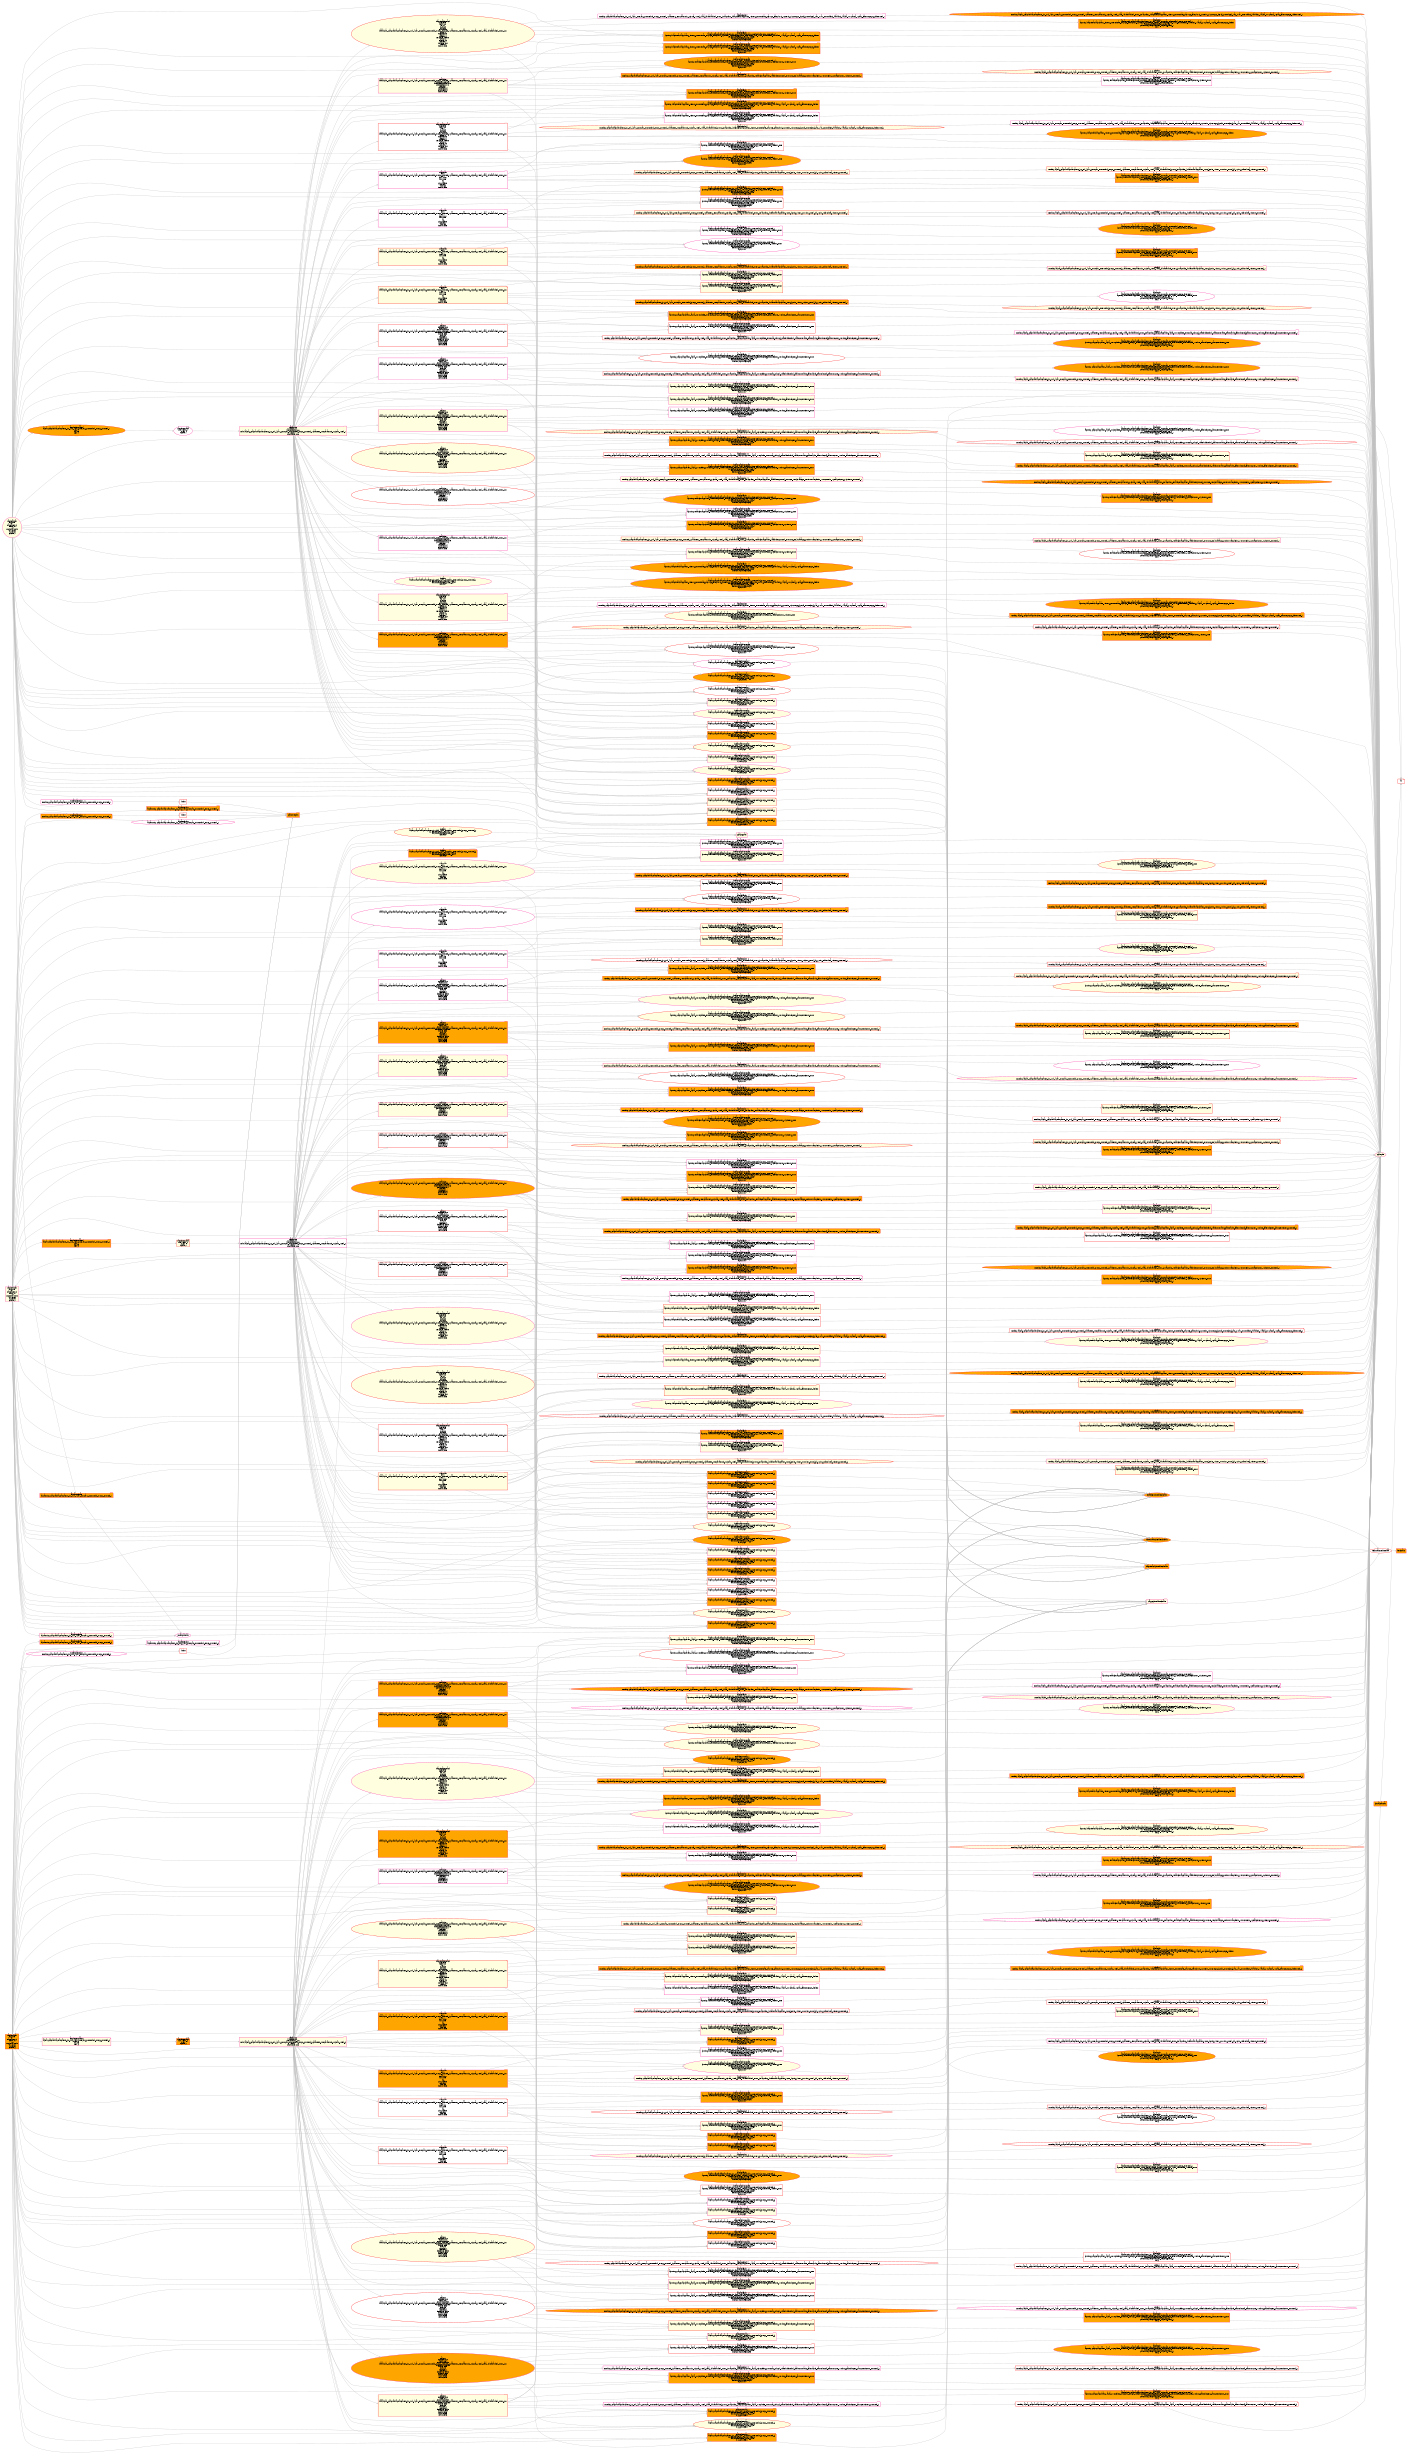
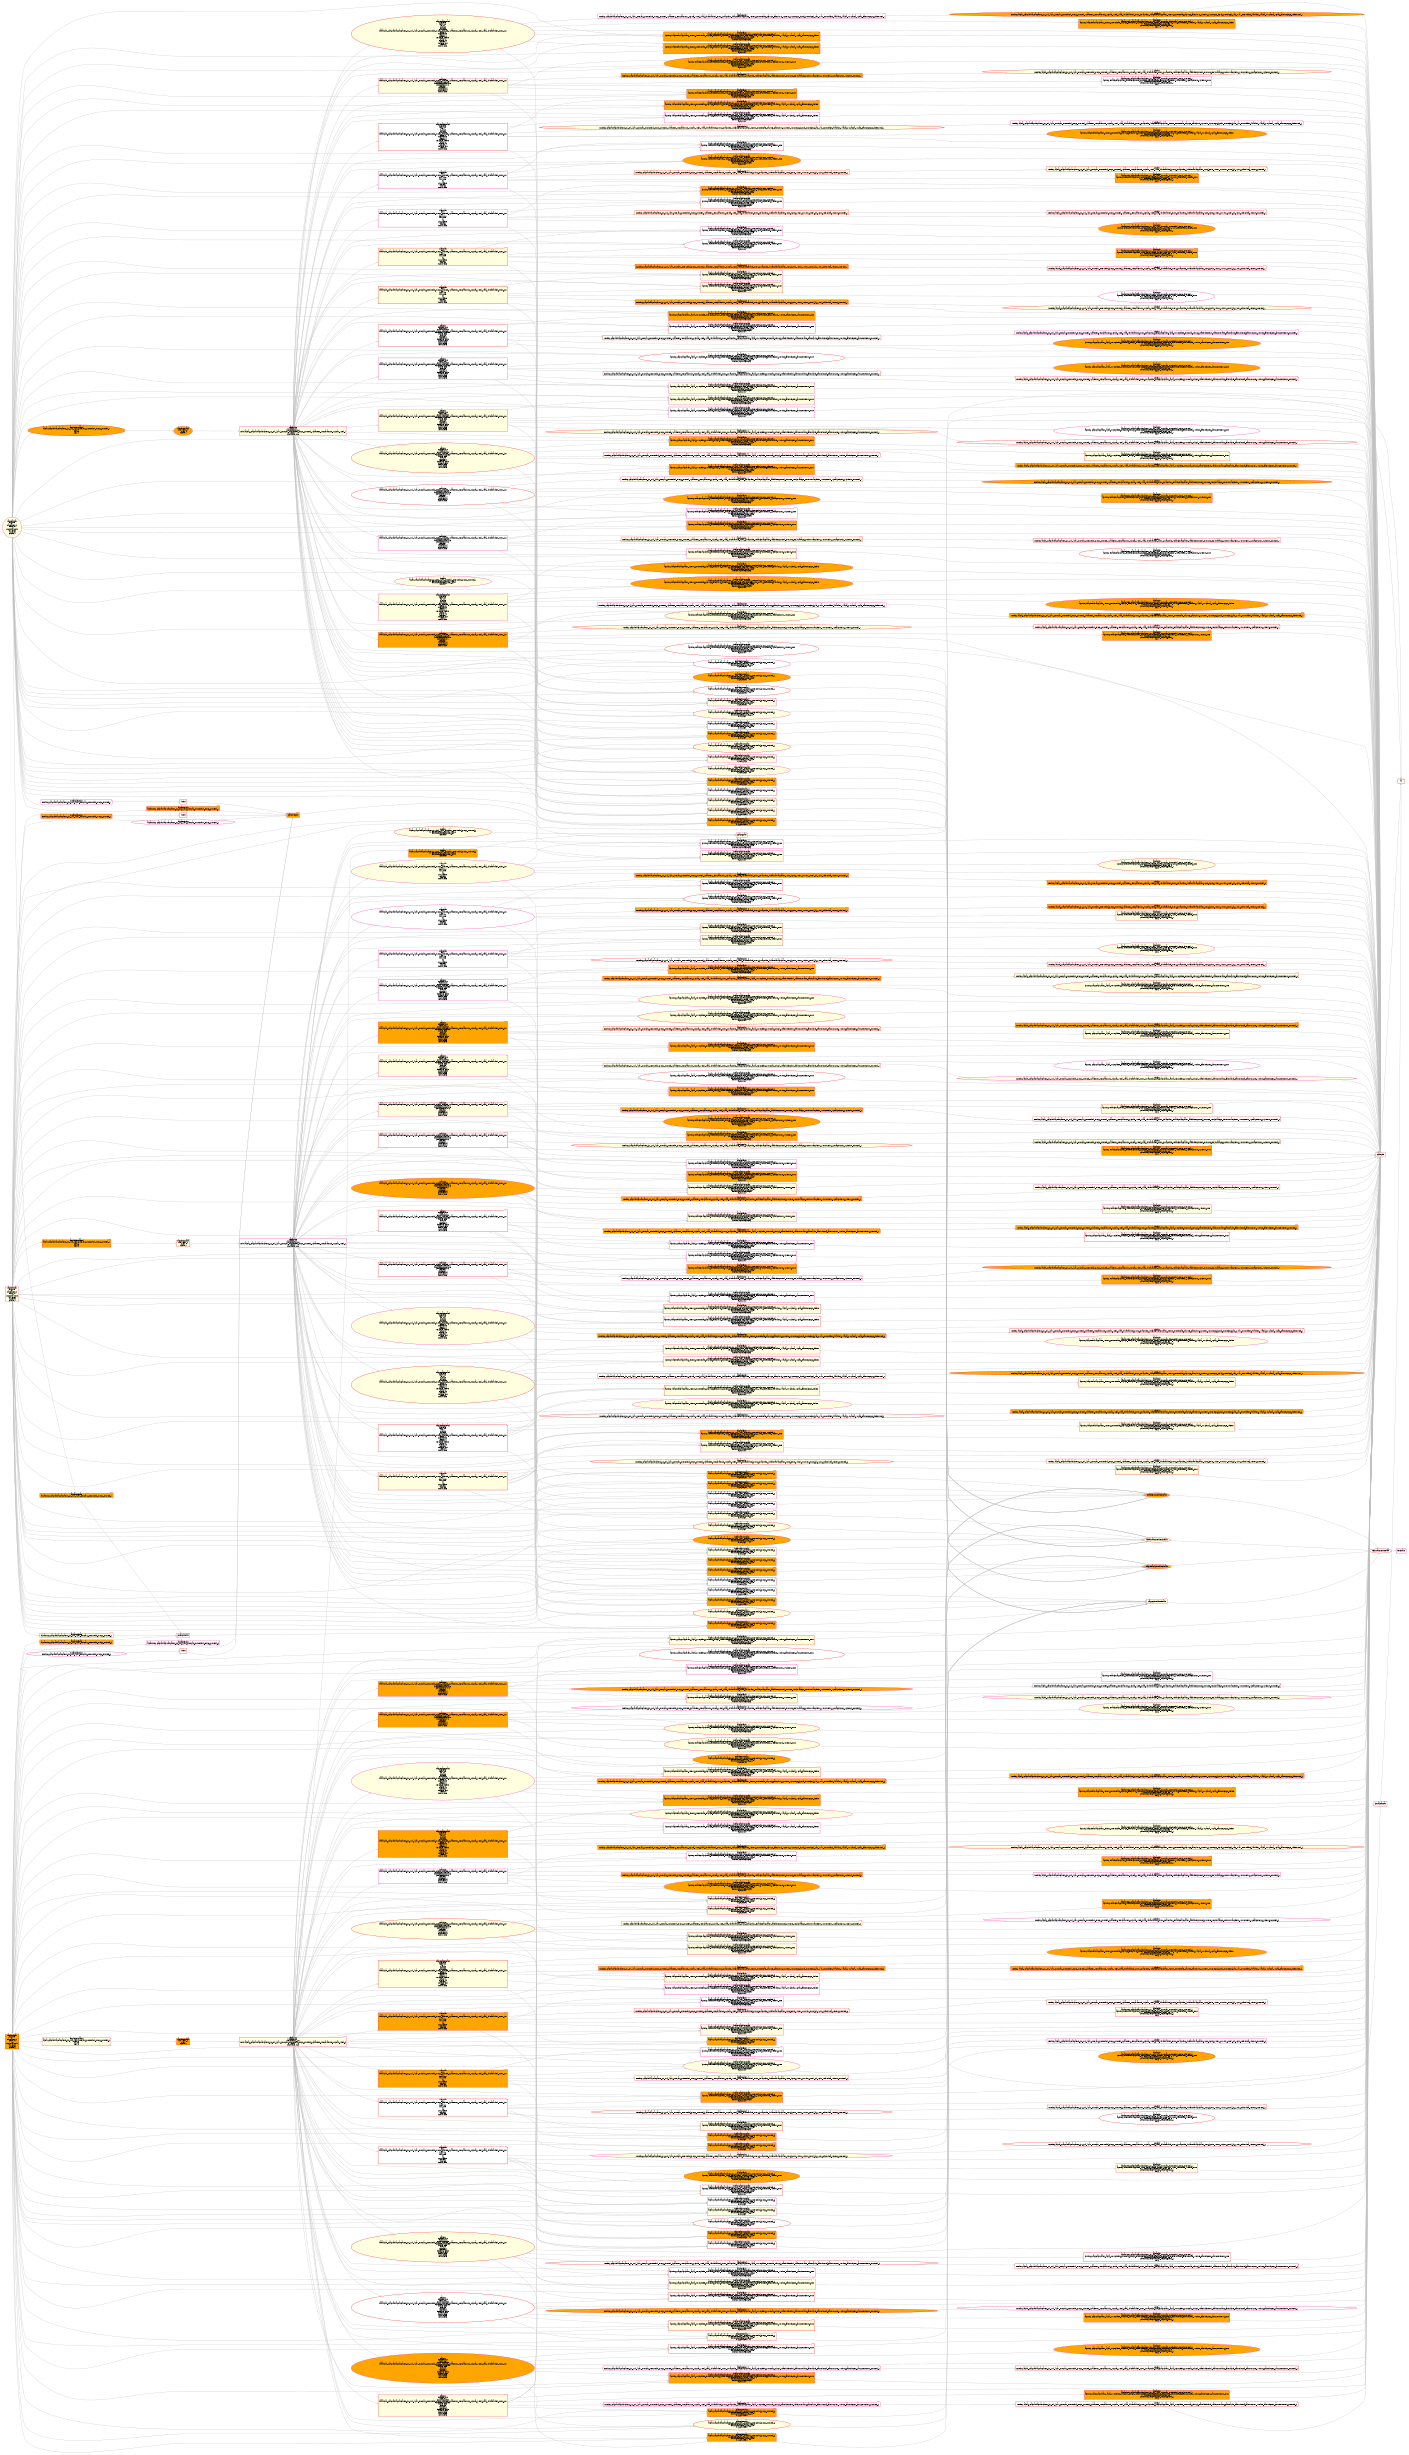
(183, 431) -> (183, 431)
(1380, 1155) -> (1380, 1155)
(1157, 1540) -> (1157, 1540)
(1401, 1551) -> (1401, 1551)
(1157, 1567) -> (1157, 1567)
(183, 1635) -> (183, 1635)
(1380, 1804) -> (1380, 1804)
